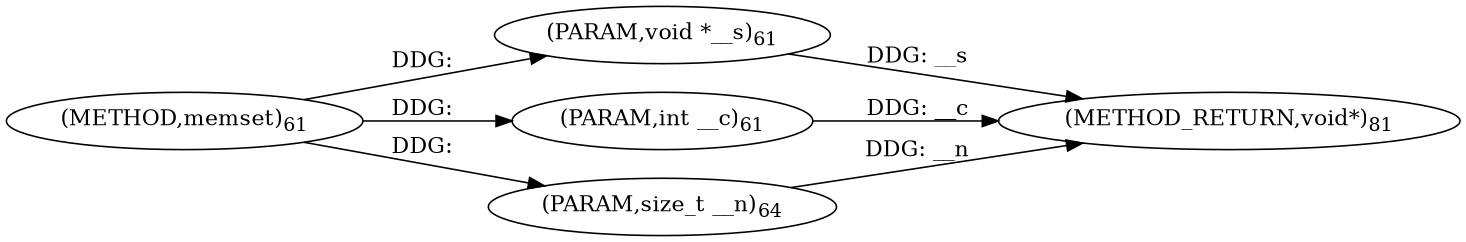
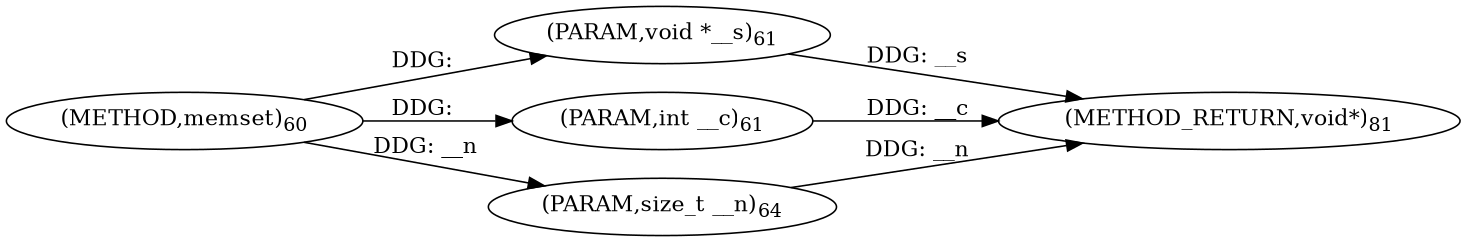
(296, 119) -> (296, 119)
(426, 147) -> (426, 147)
